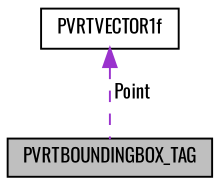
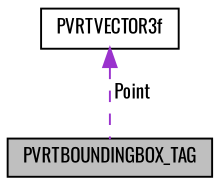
(110, 29) -> (110, 29)
